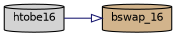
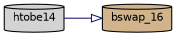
(34, 18) -> (34, 18)
